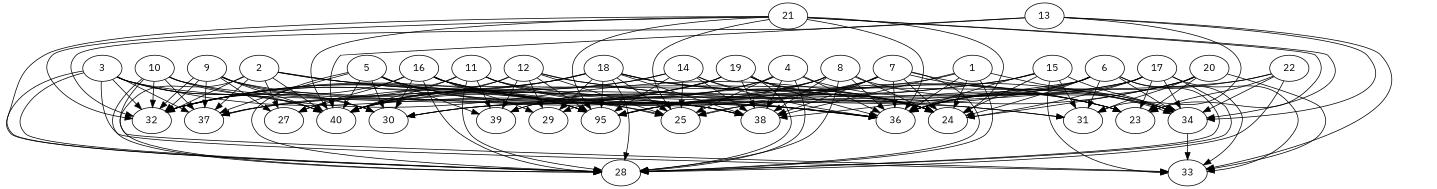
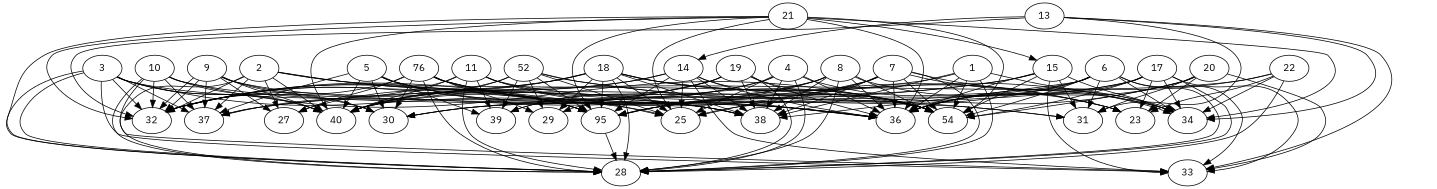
(659, 37) -> (808, 34)
(419, 68) -> (419, 68)
(524, 68) -> (524, 68)
(1320, 74) -> (920, 33)
(932, 95) -> none
(948, 121) -> (948, 121)
(1188, 143) -> (850, 152)
(361, 157) -> (609, 143)
